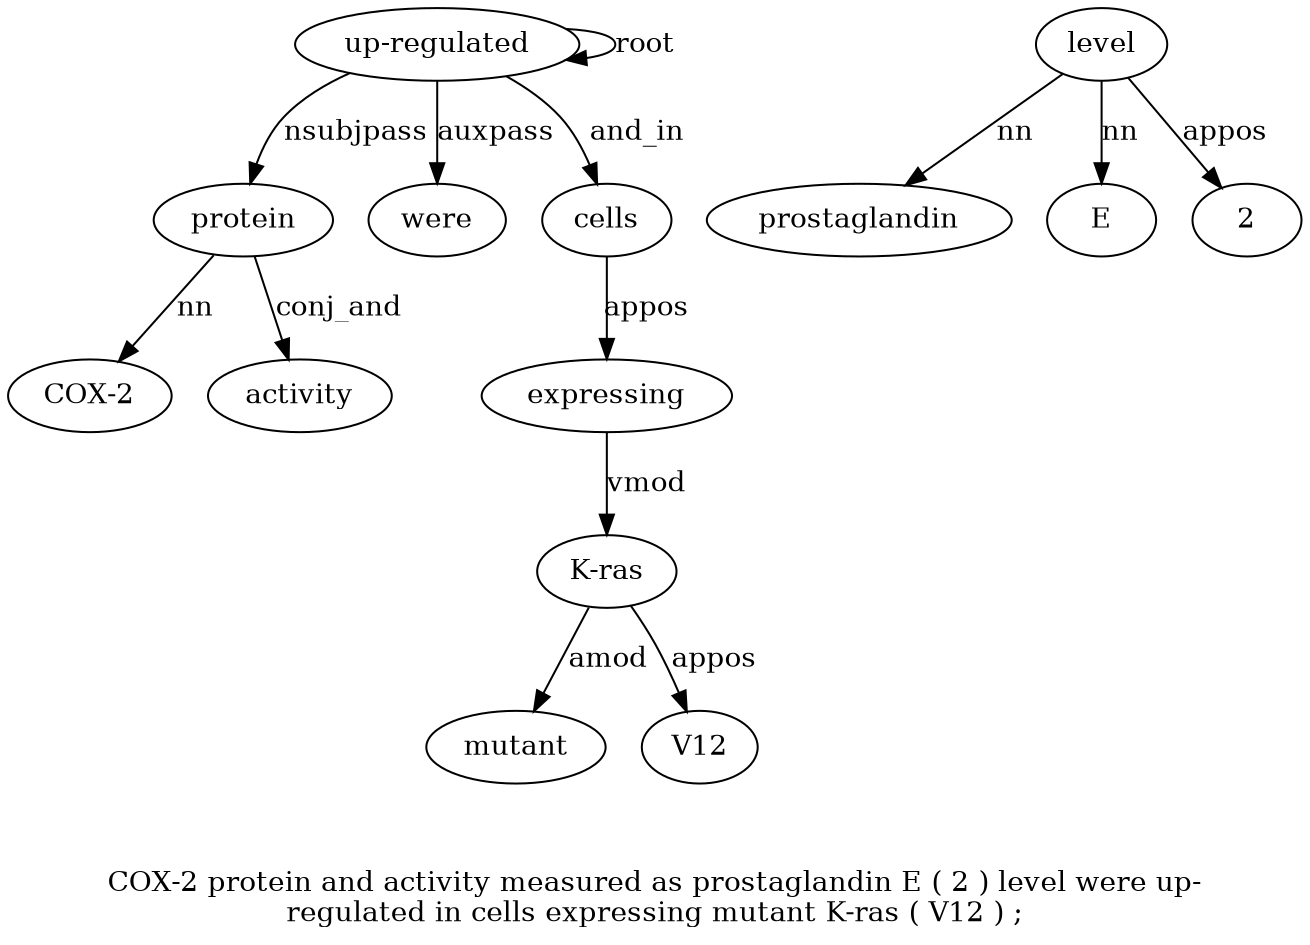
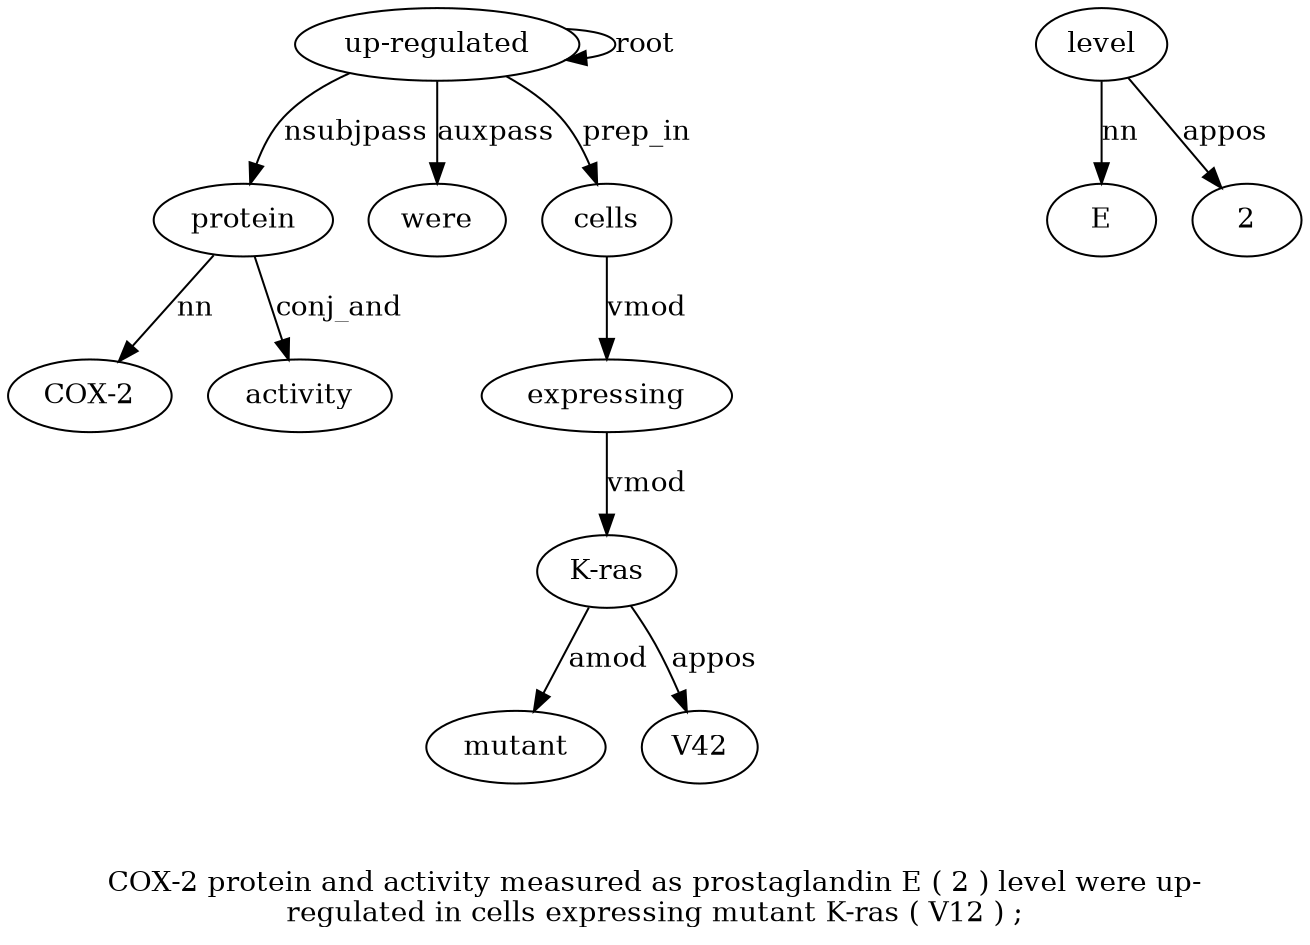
(637, 132) -> (637, 132)
(859, 220) -> none
(647, 308) -> (647, 308)
(700, 747) -> (700, 747)
